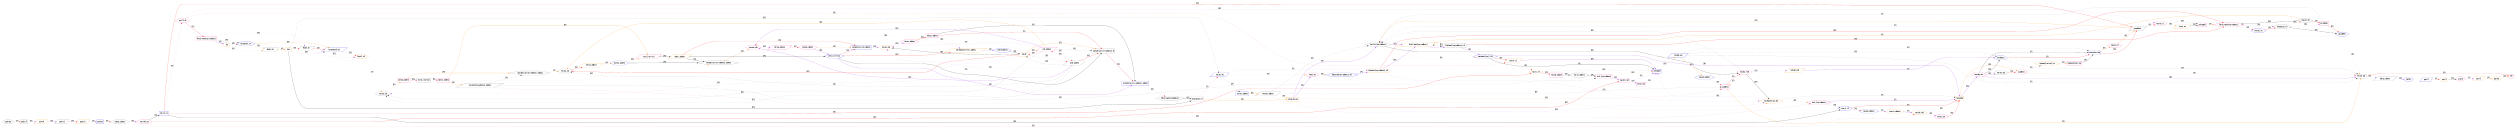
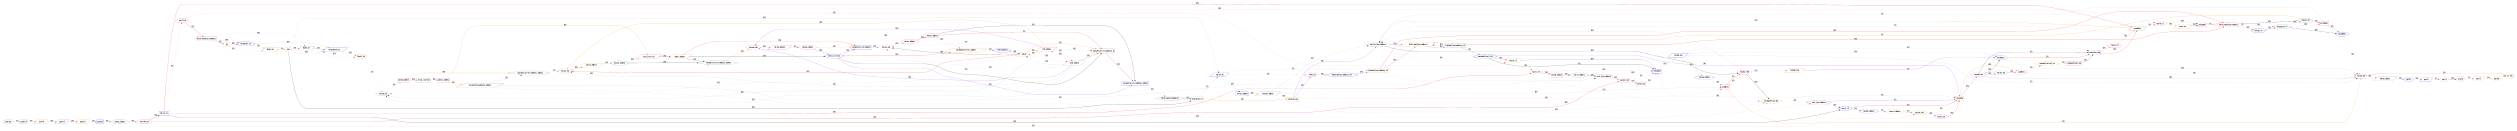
none -> (2417, 79)
